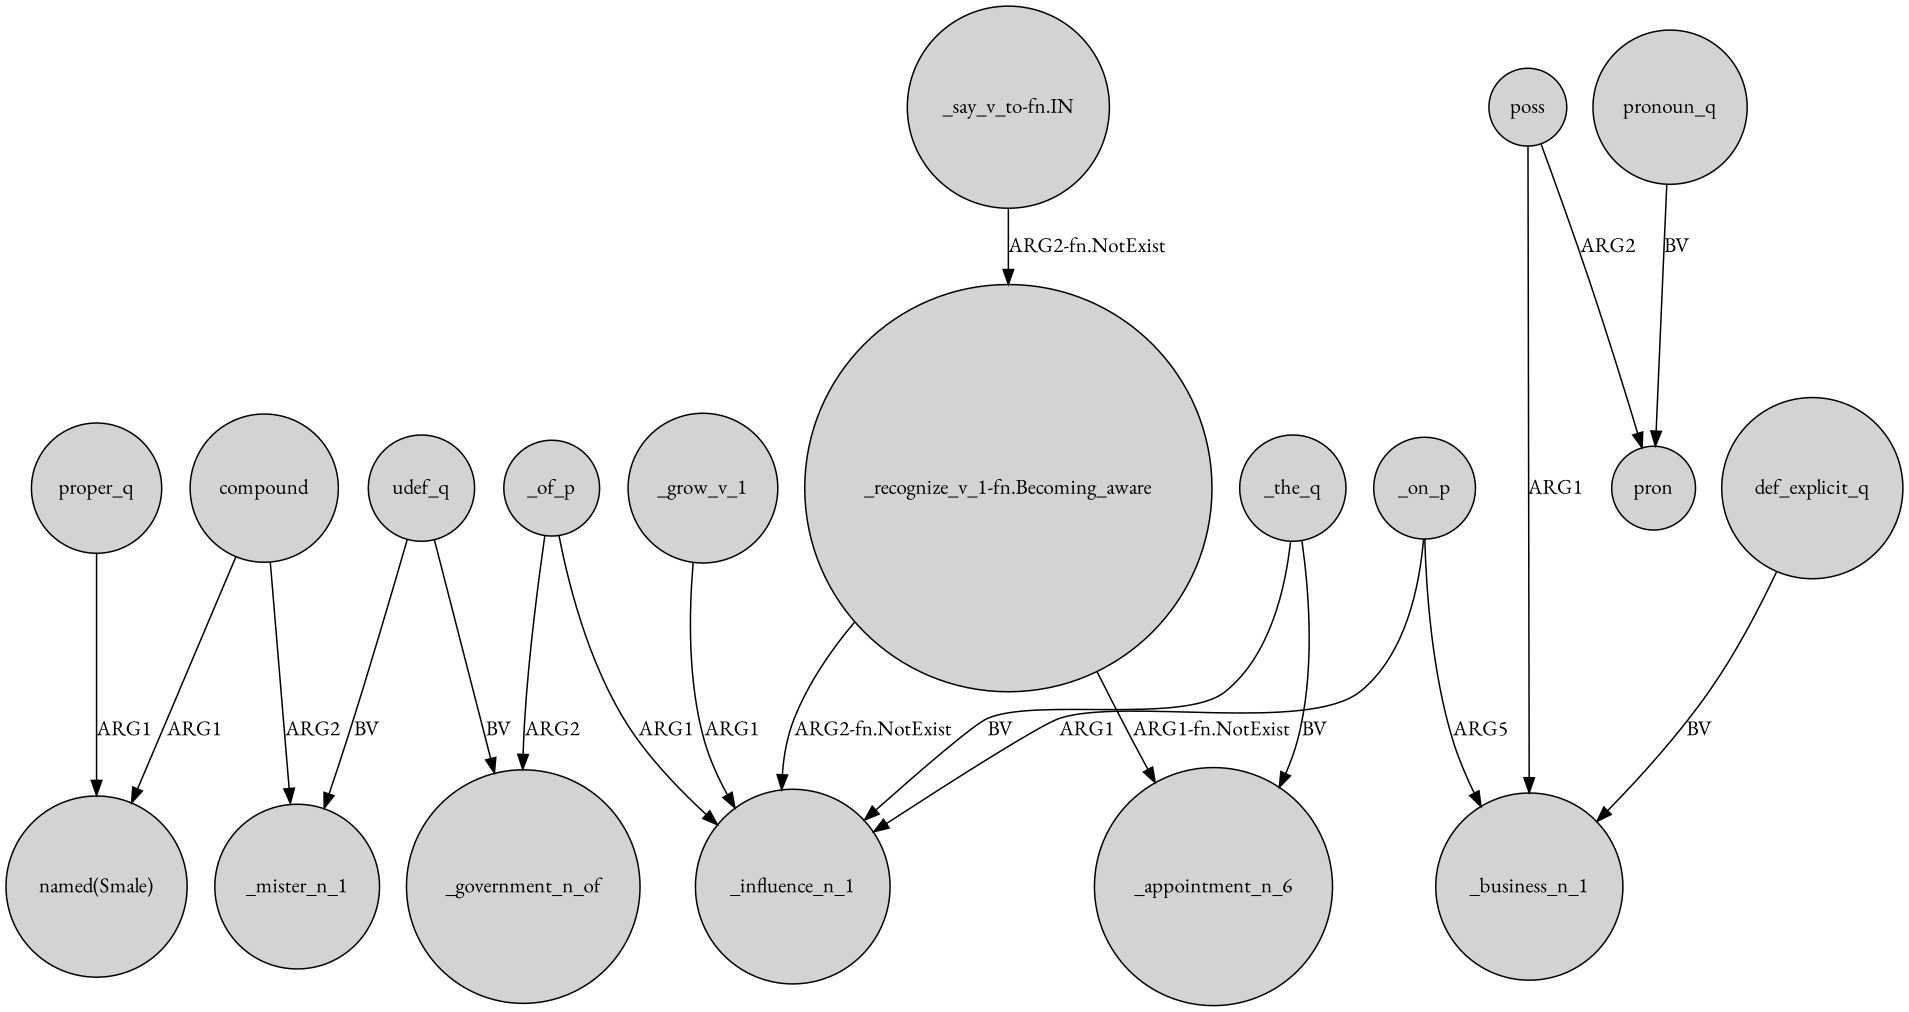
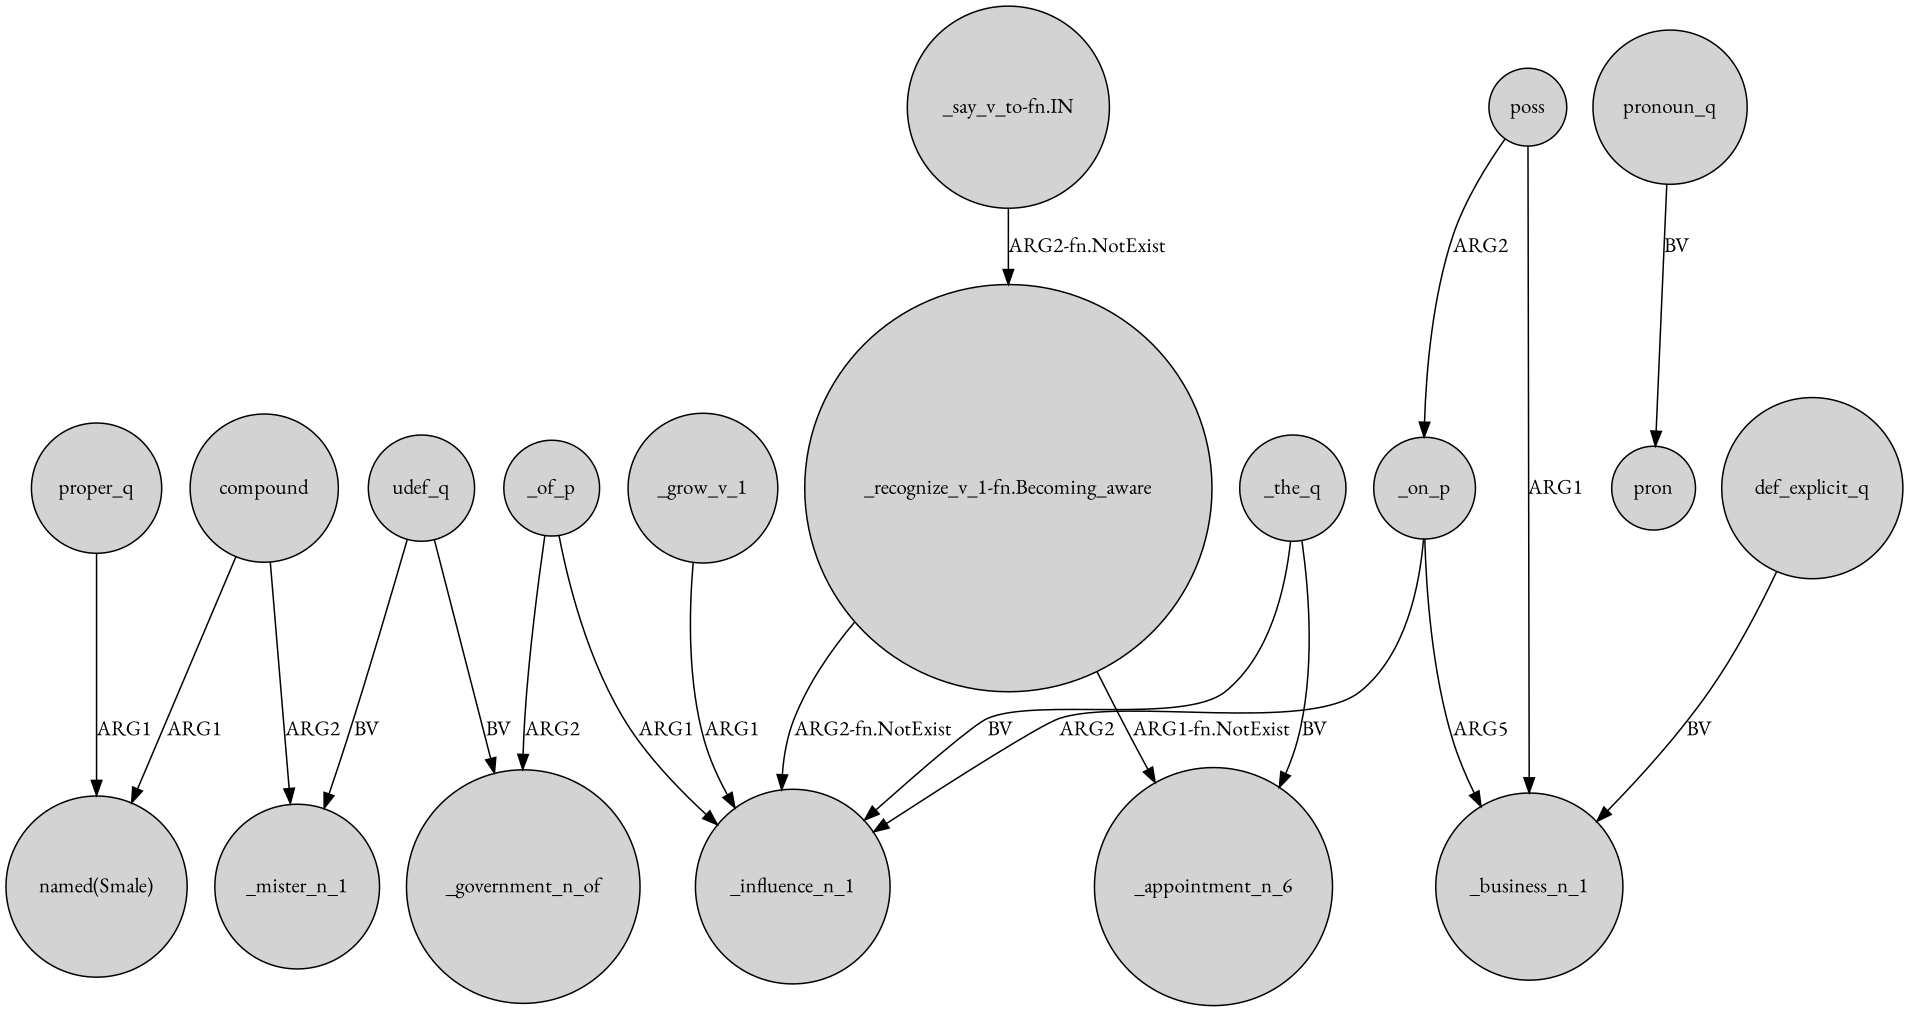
(1592, 288) -> (1442, 274)
(1087, 730) -> (1087, 730)
